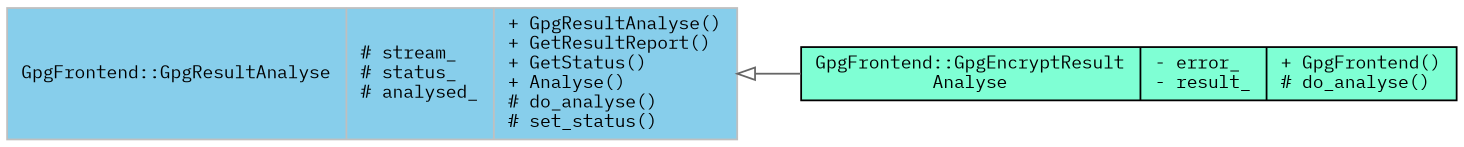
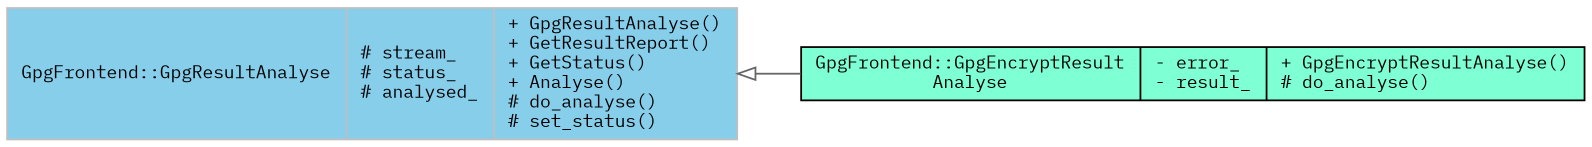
(1362, 63) -> (1426, 63)
